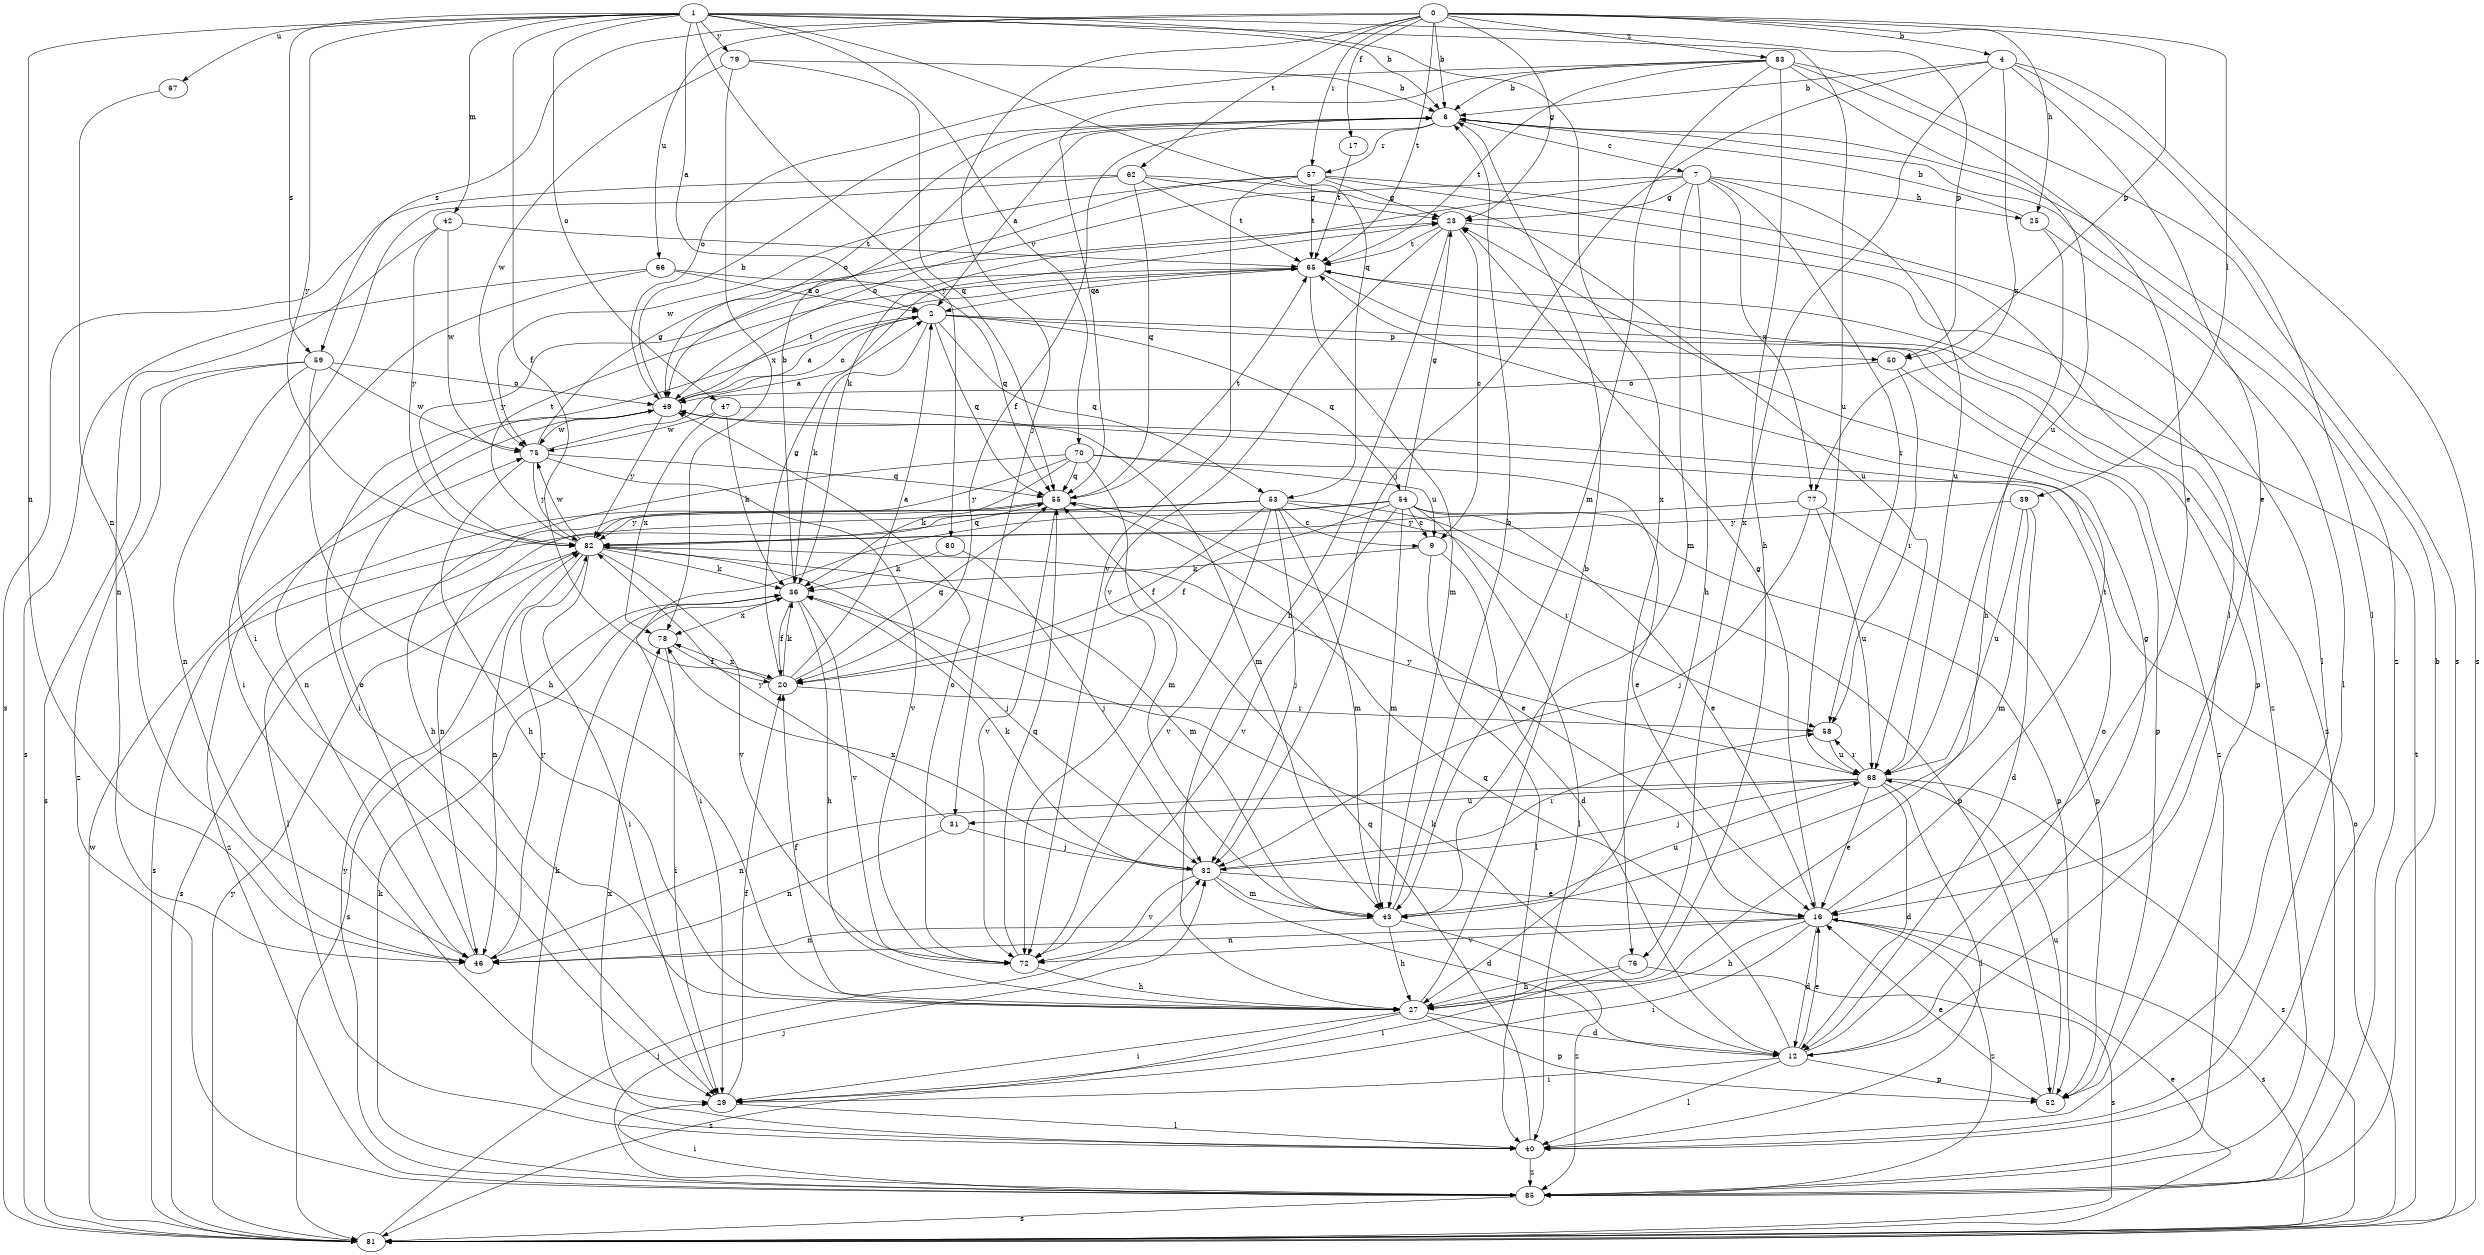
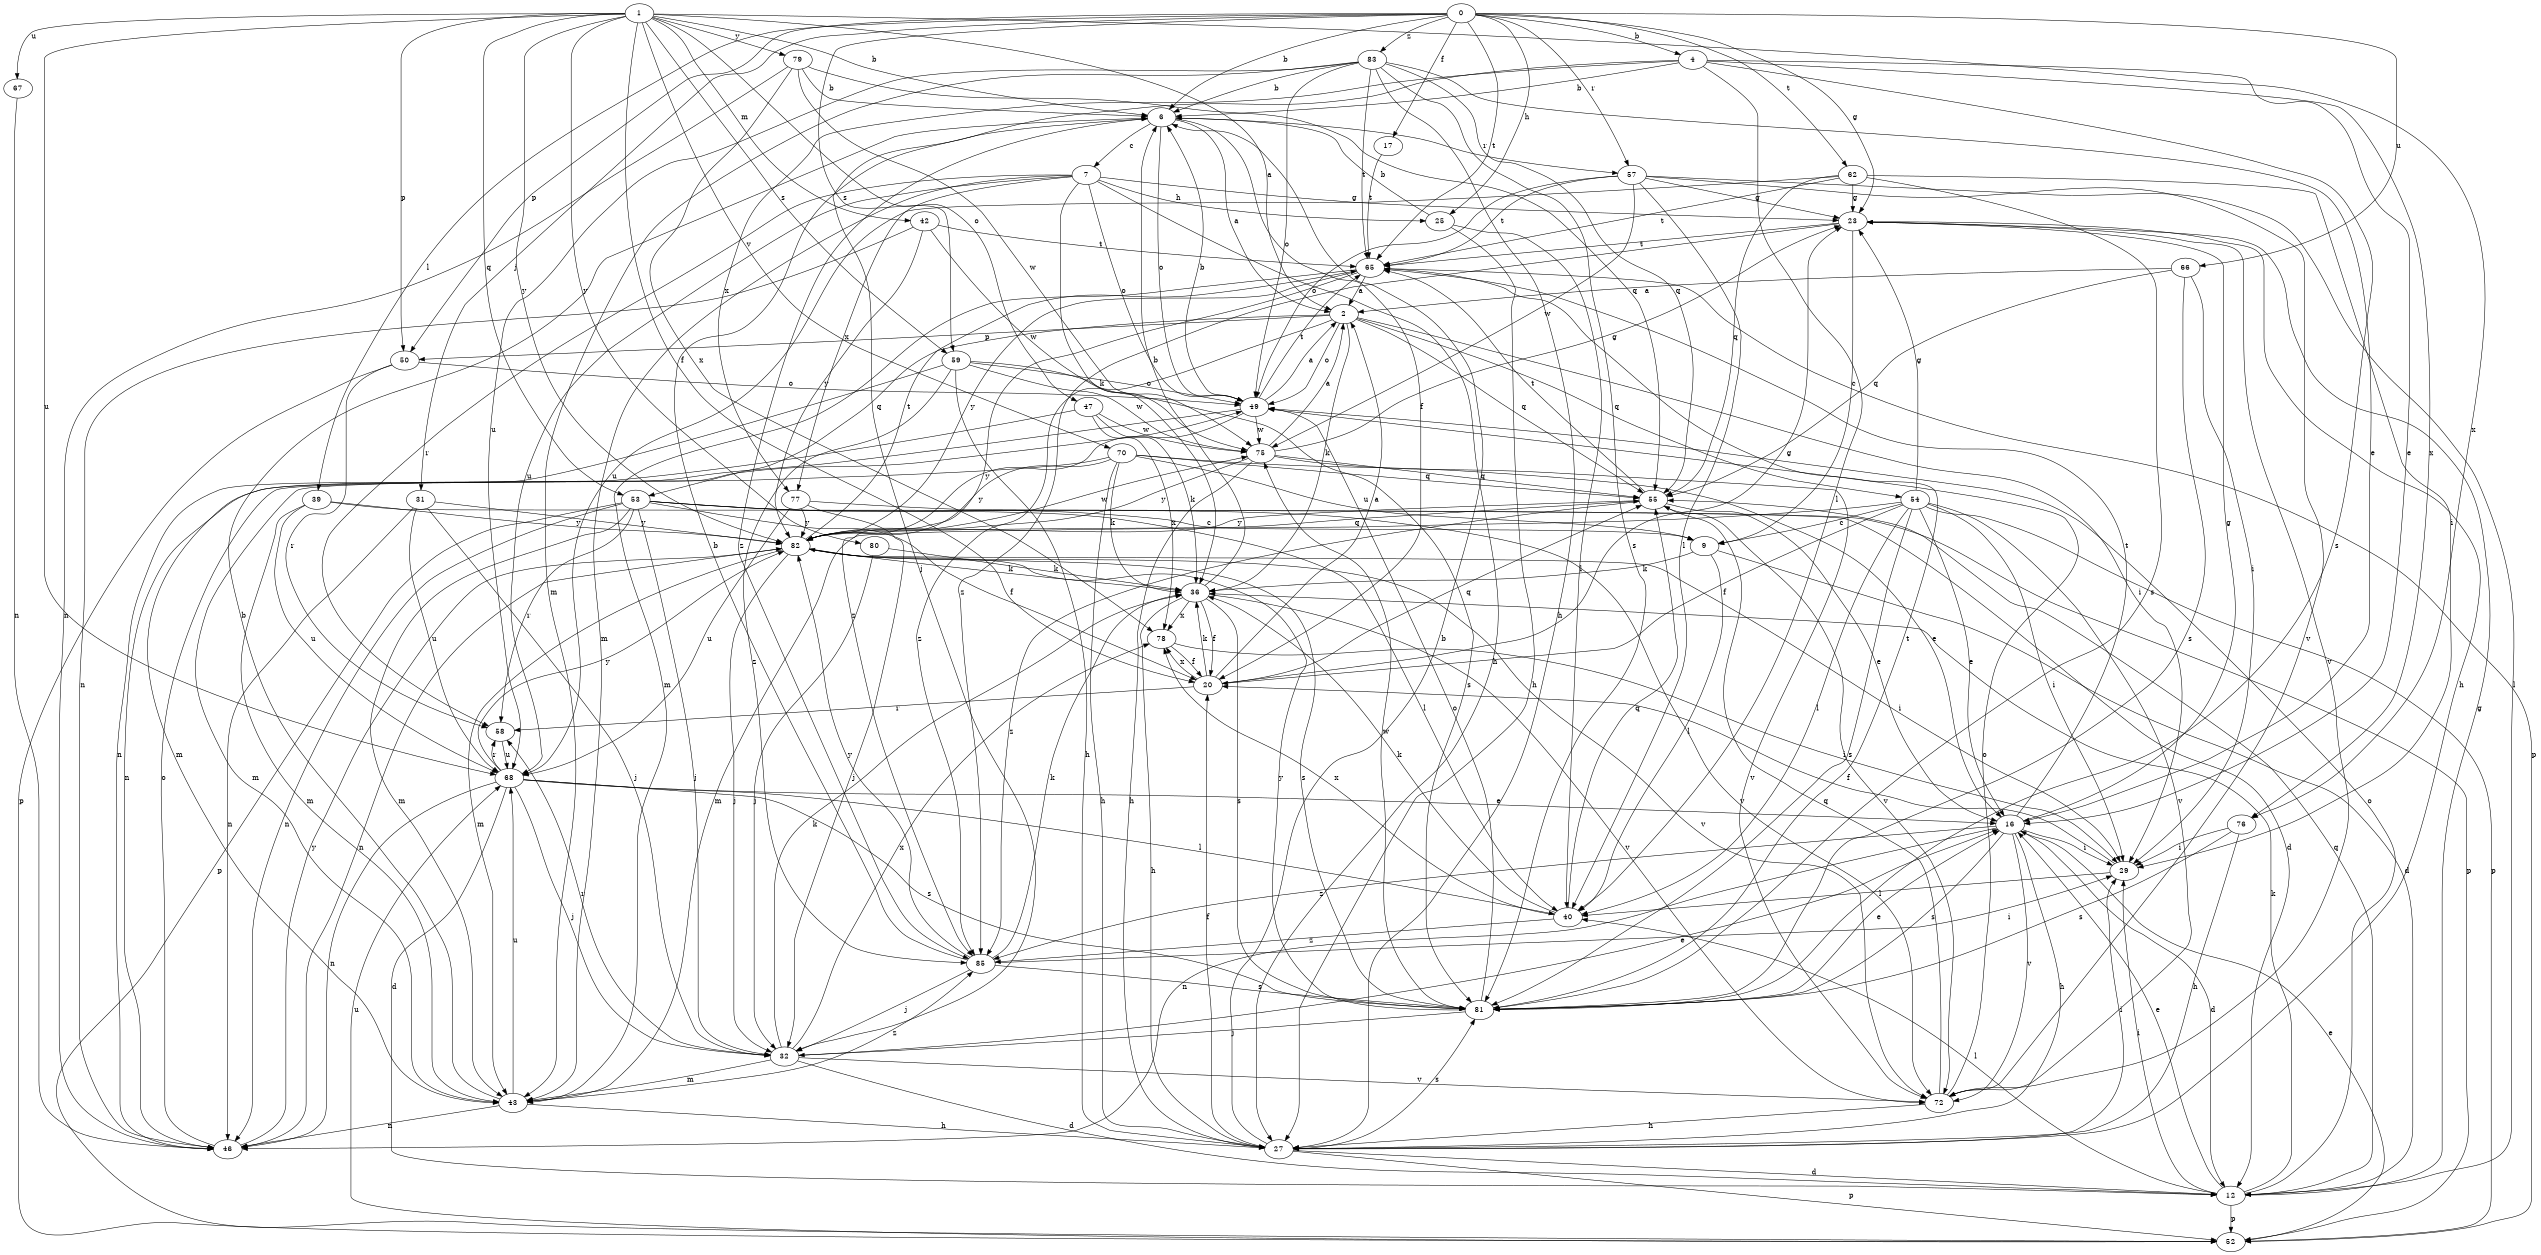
(28, 307) -> (71, 431)
(1416, 801) -> (431, 646)
